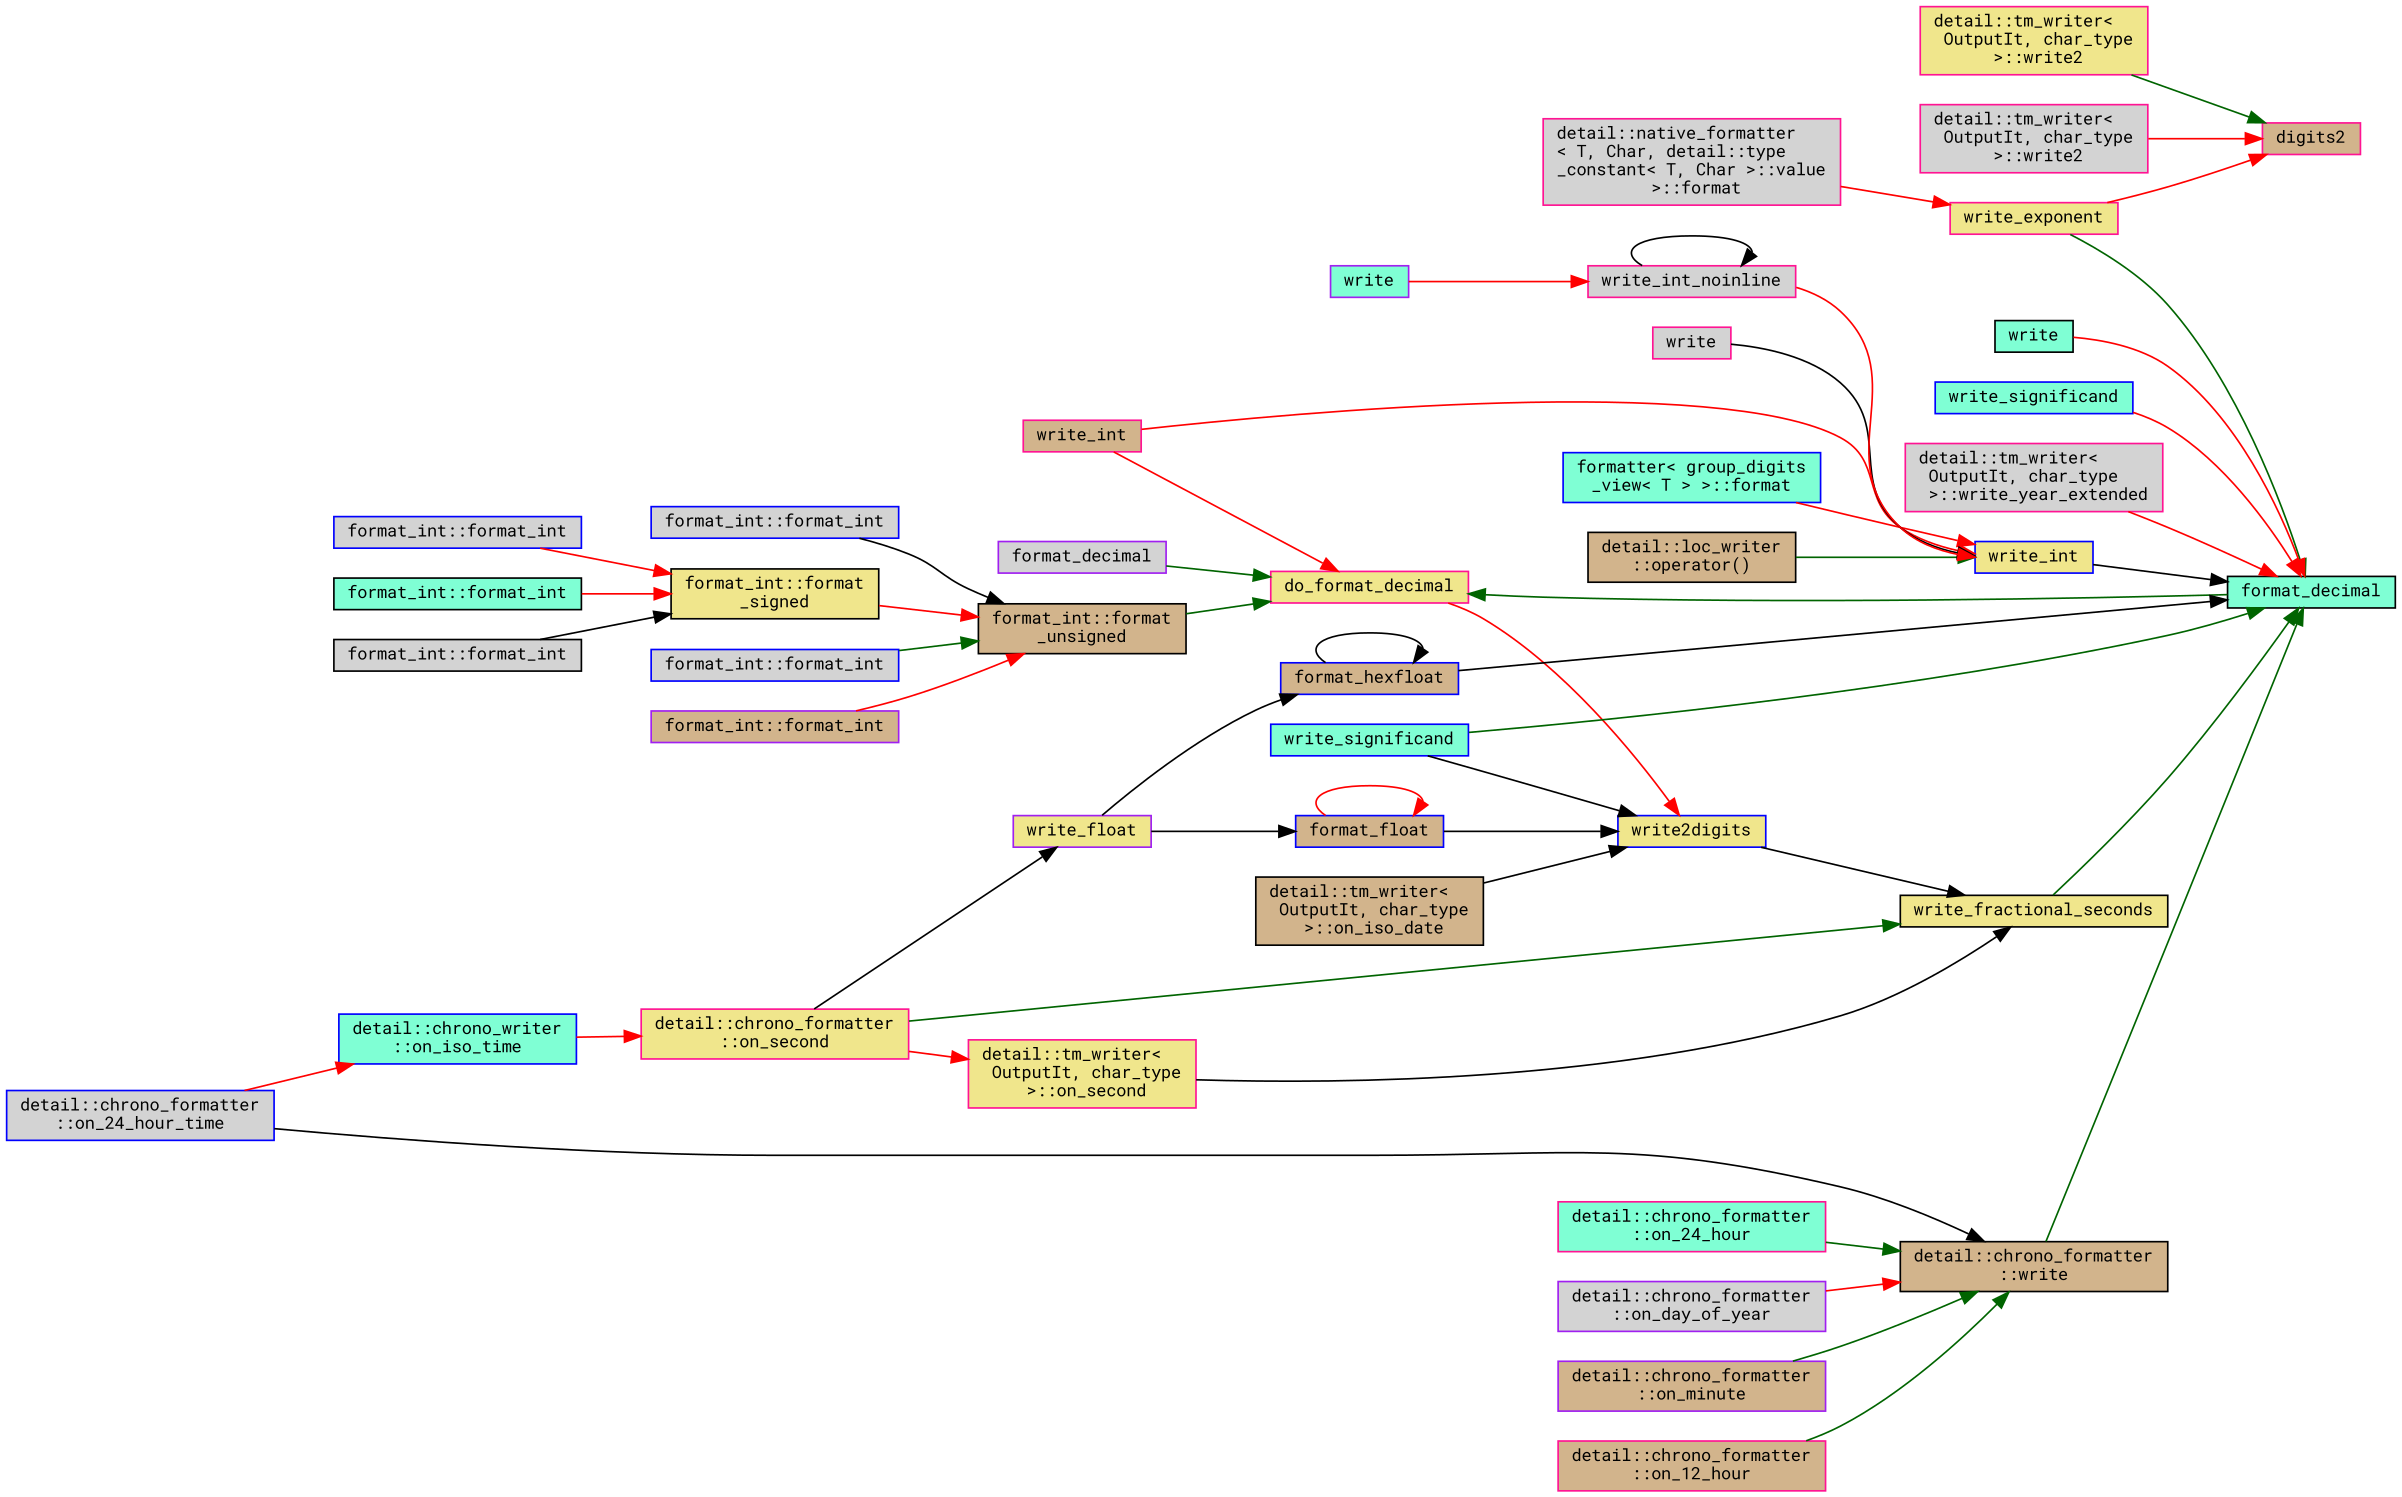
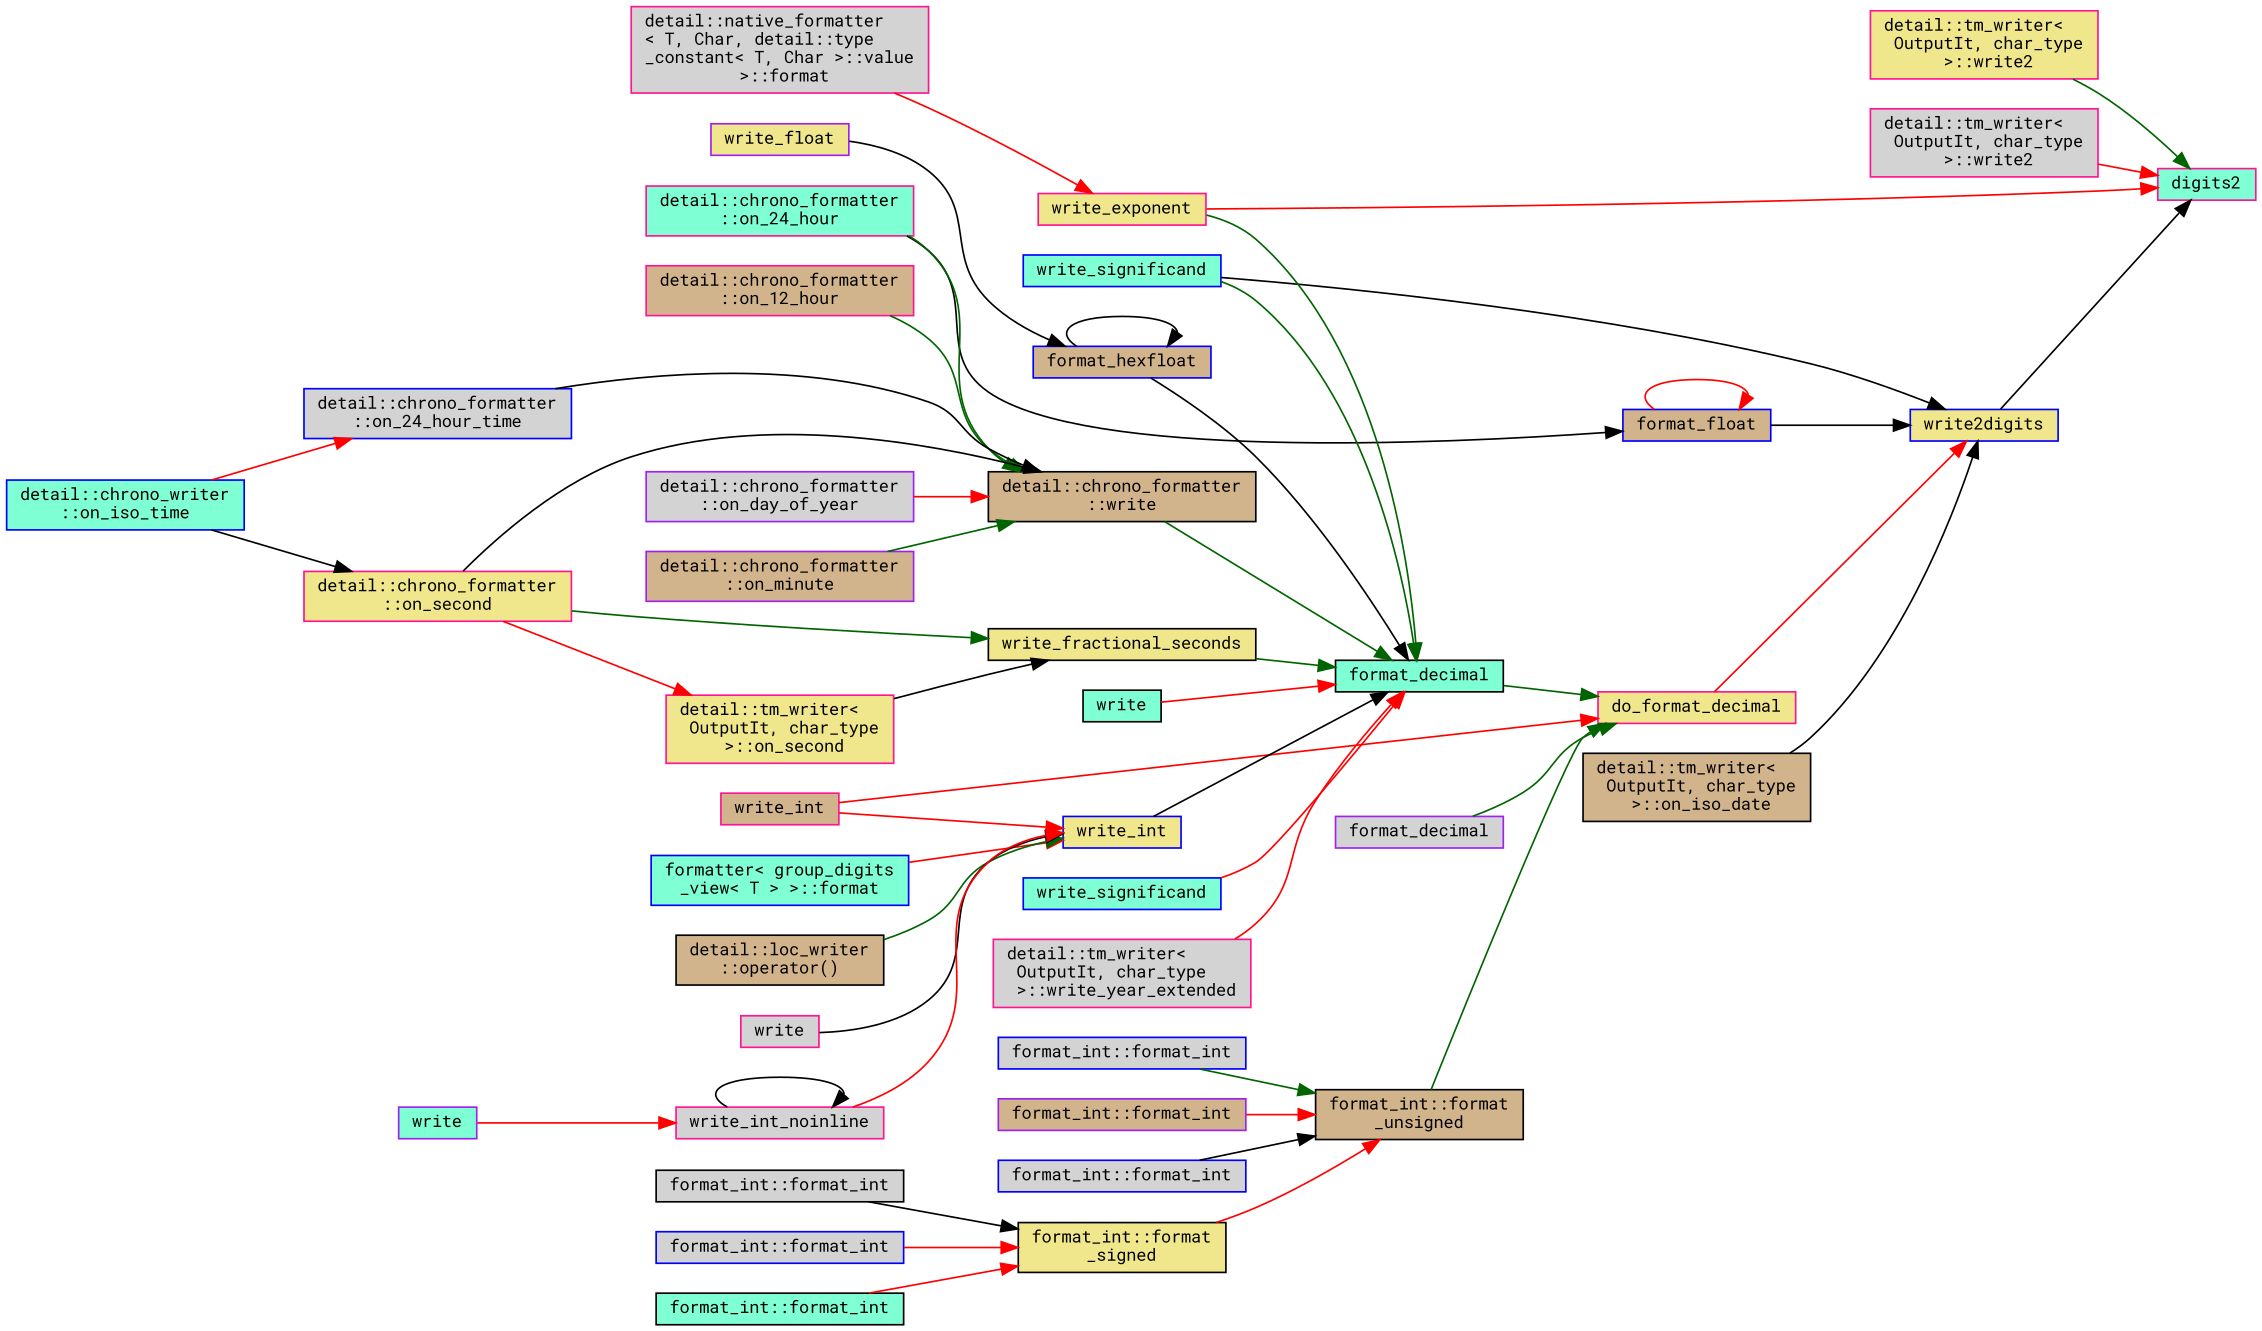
(2311, 139) -> (2207, 184)
(1215, 831) -> (1201, 439)
(1855, 869) -> (2090, 311)
(928, 933) -> (726, 438)
(600, 1037) -> (273, 548)
(291, 1079) -> (273, 462)
